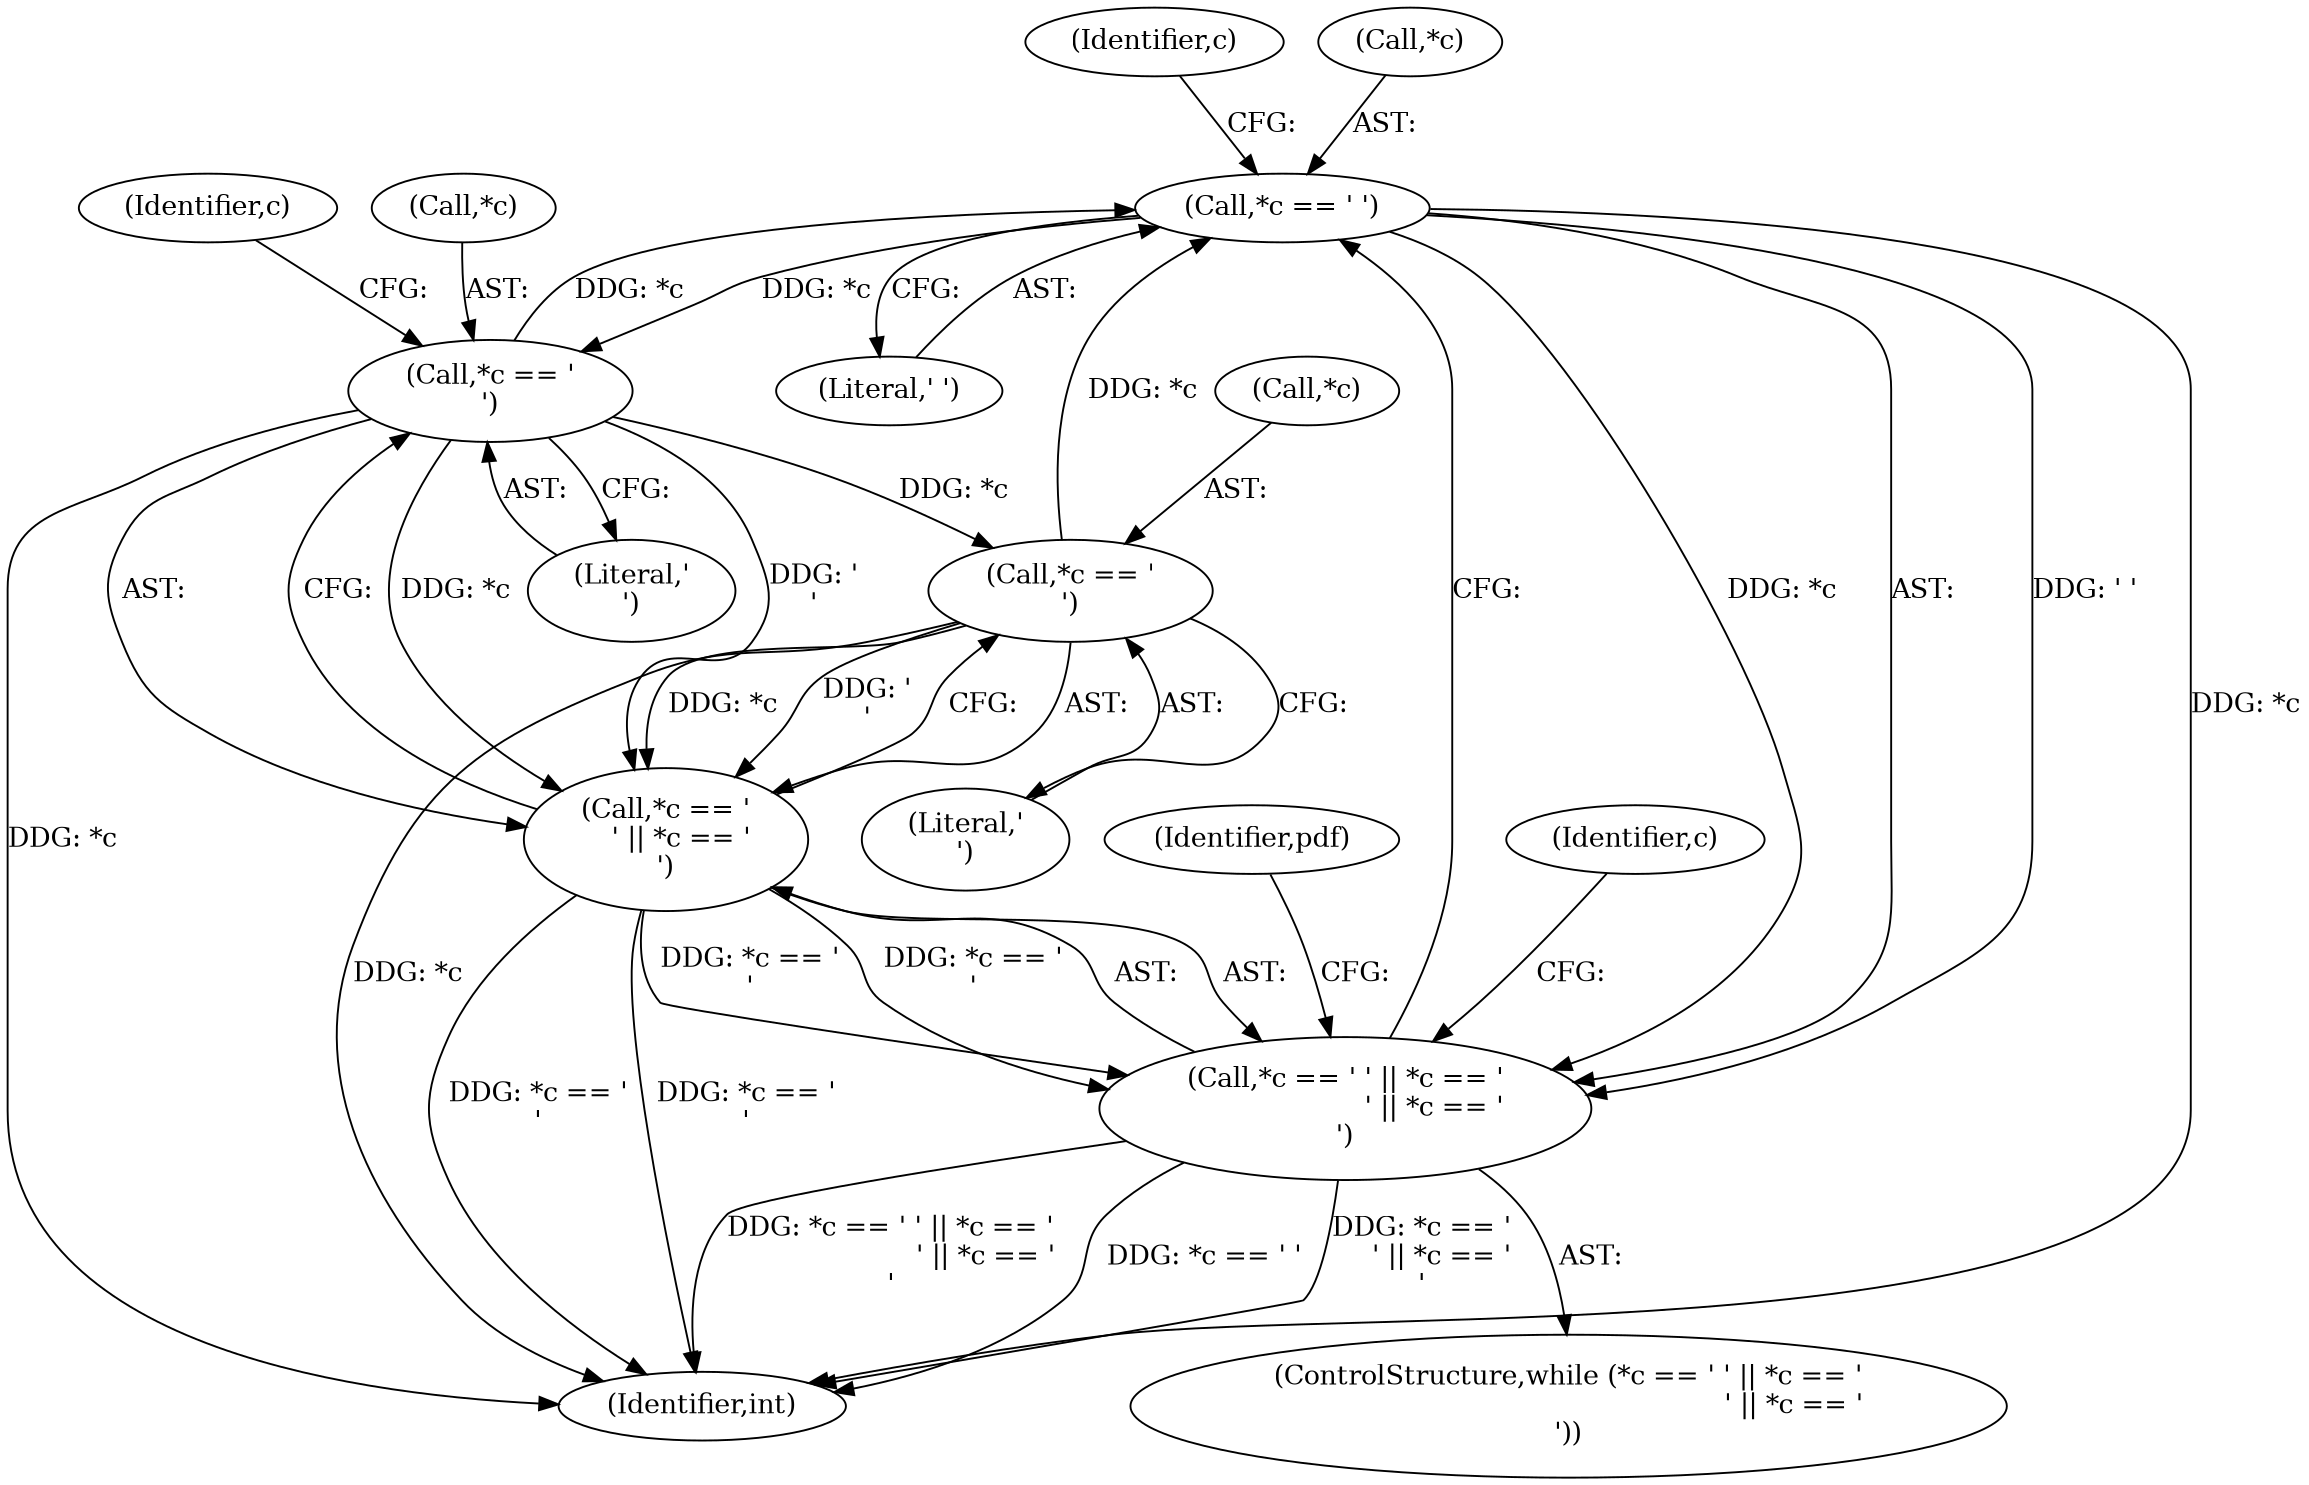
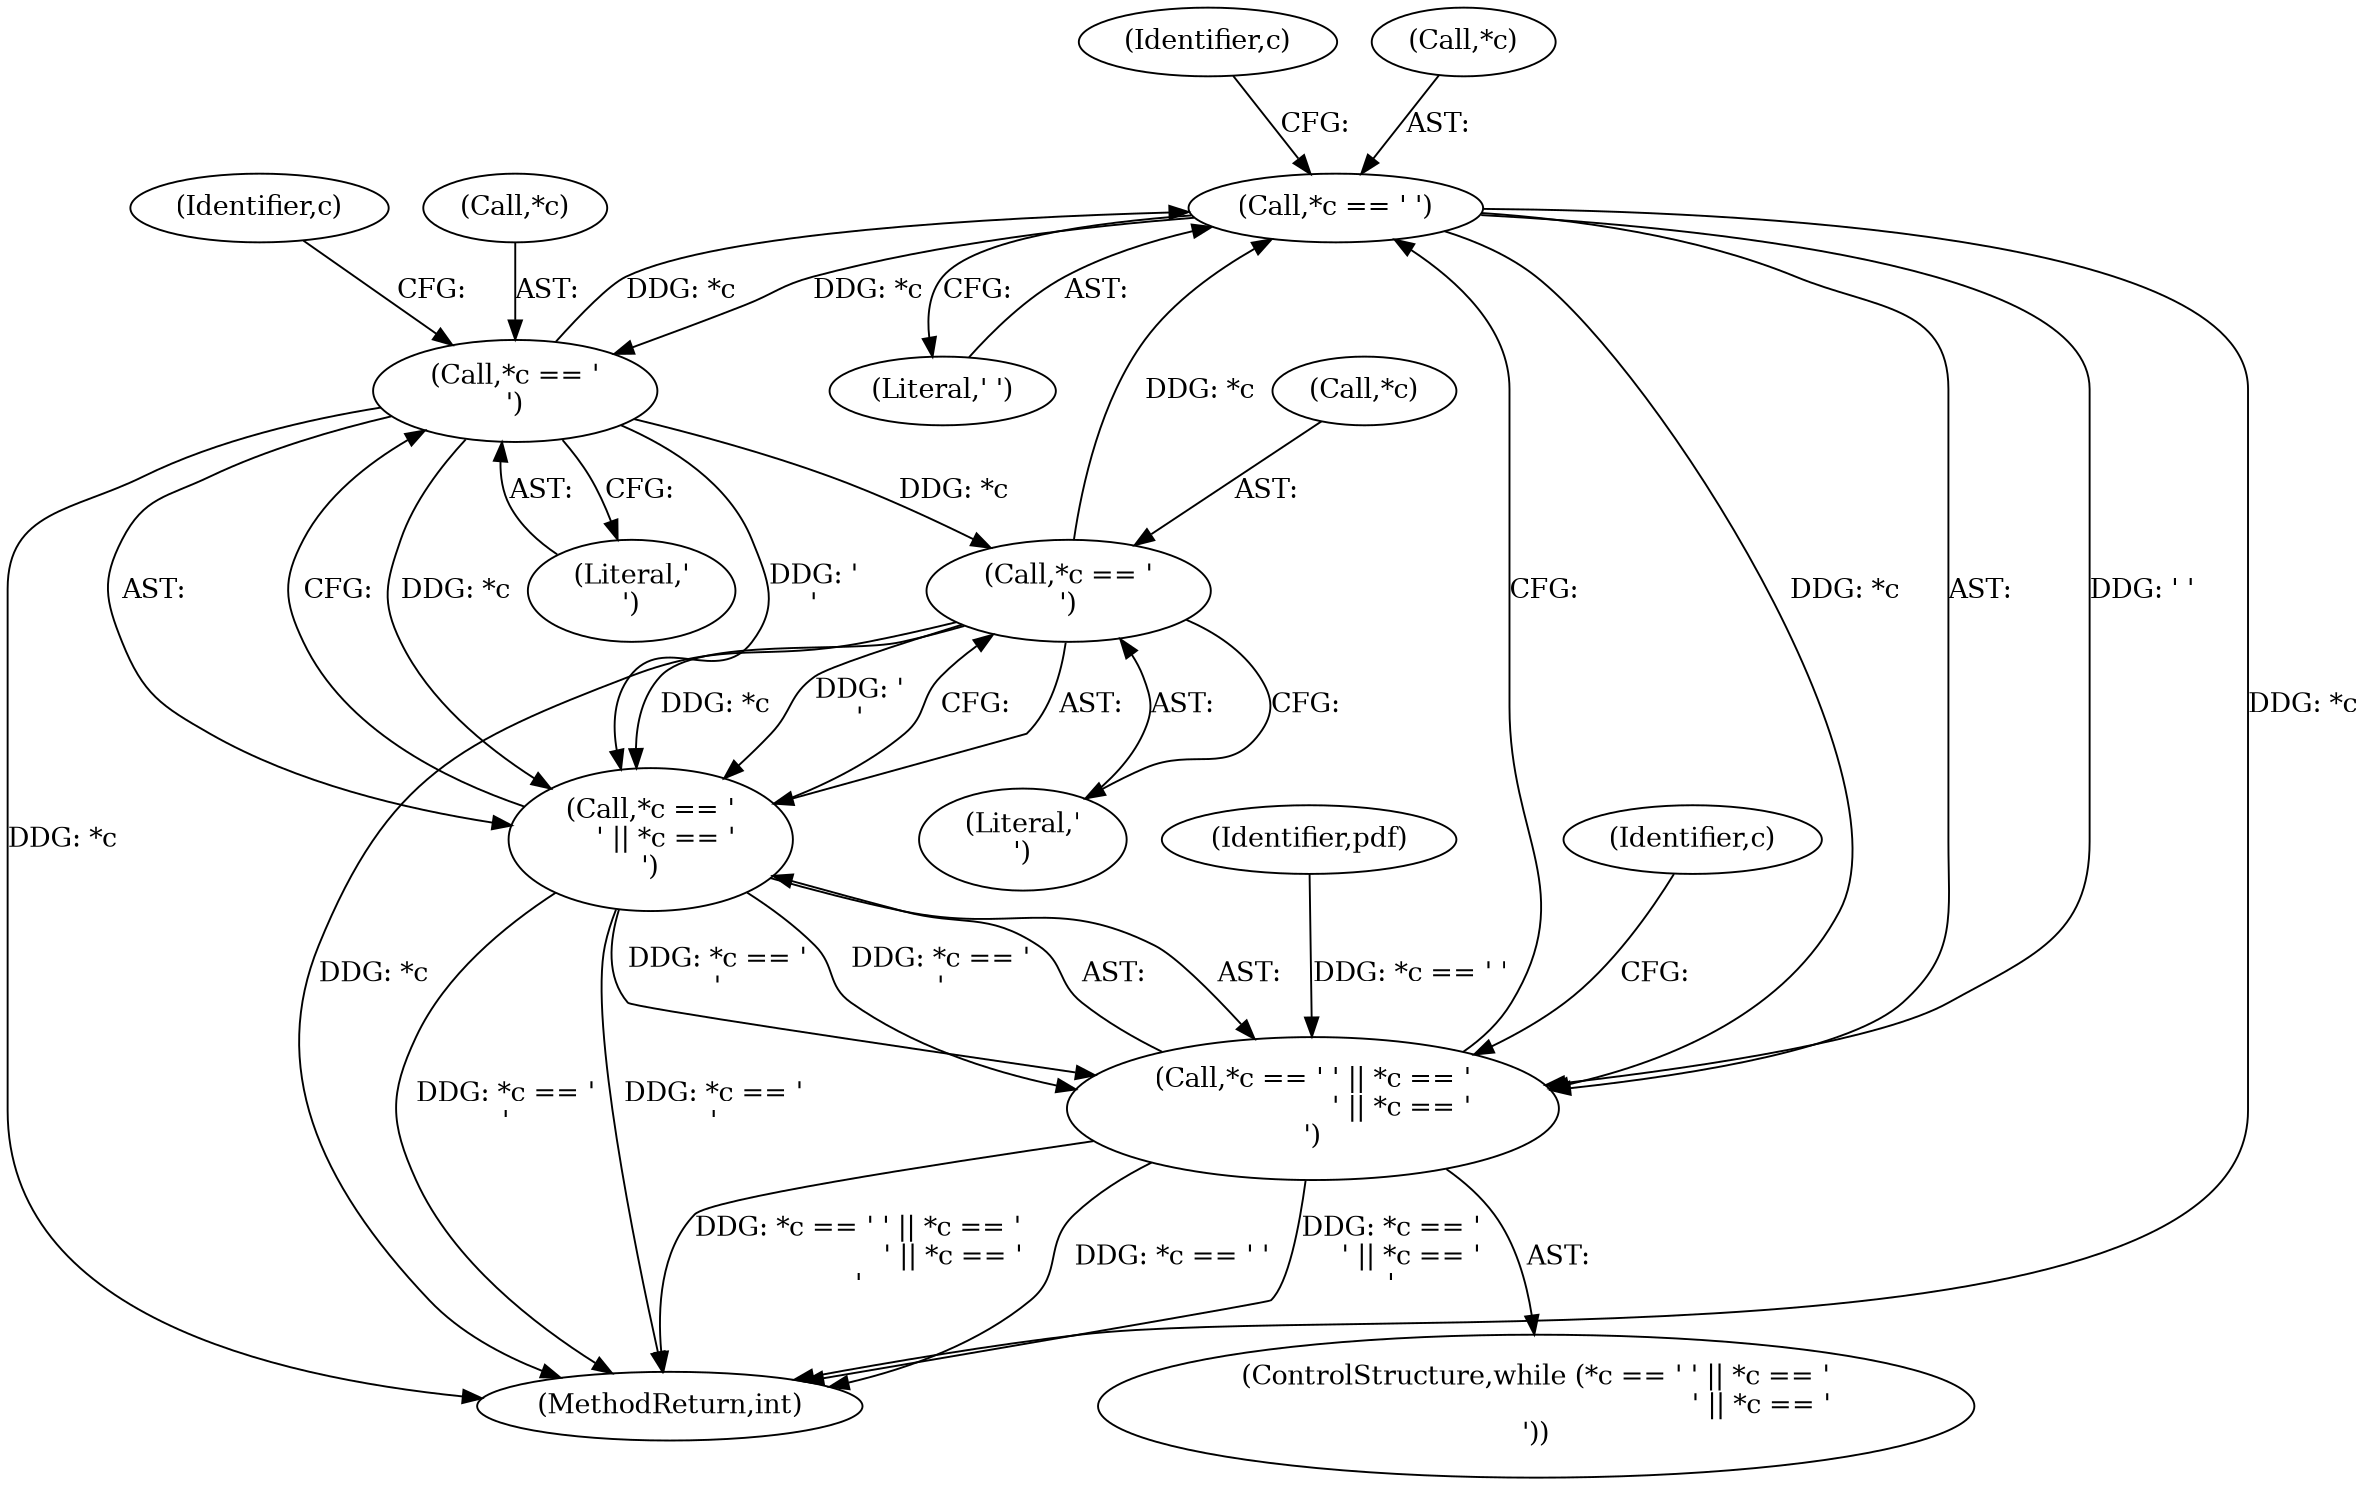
(1360, 974) -> (1411, 974)
(702, 1406) -> (670, 1406)
